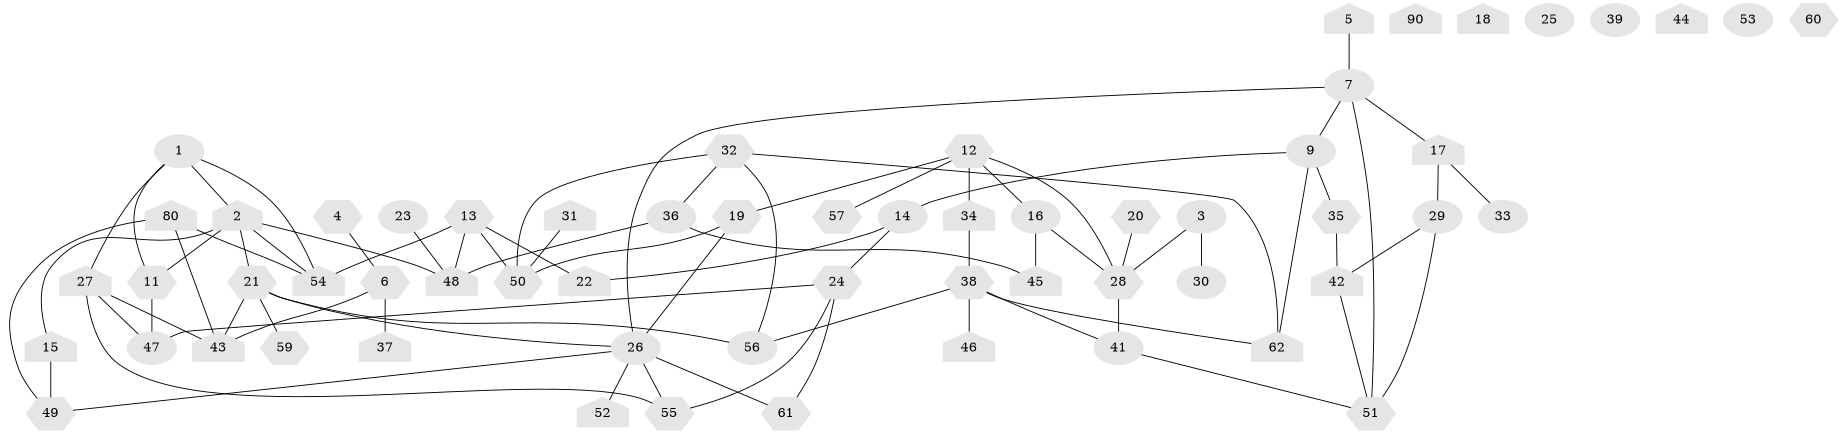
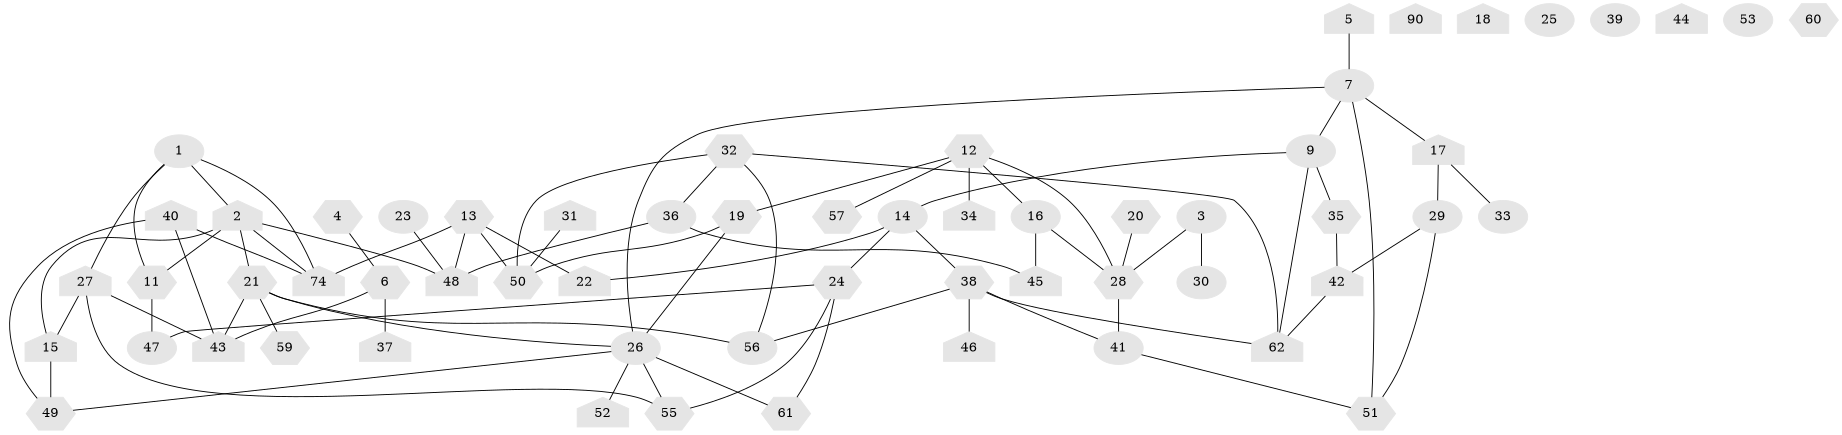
(171, 217) -> (171, 217)
(969, 248) -> (933, 247)
(319, 282) -> (319, 282)
(118, 315) -> (68, 315)
(1354, 346) -> (1307, 316)
